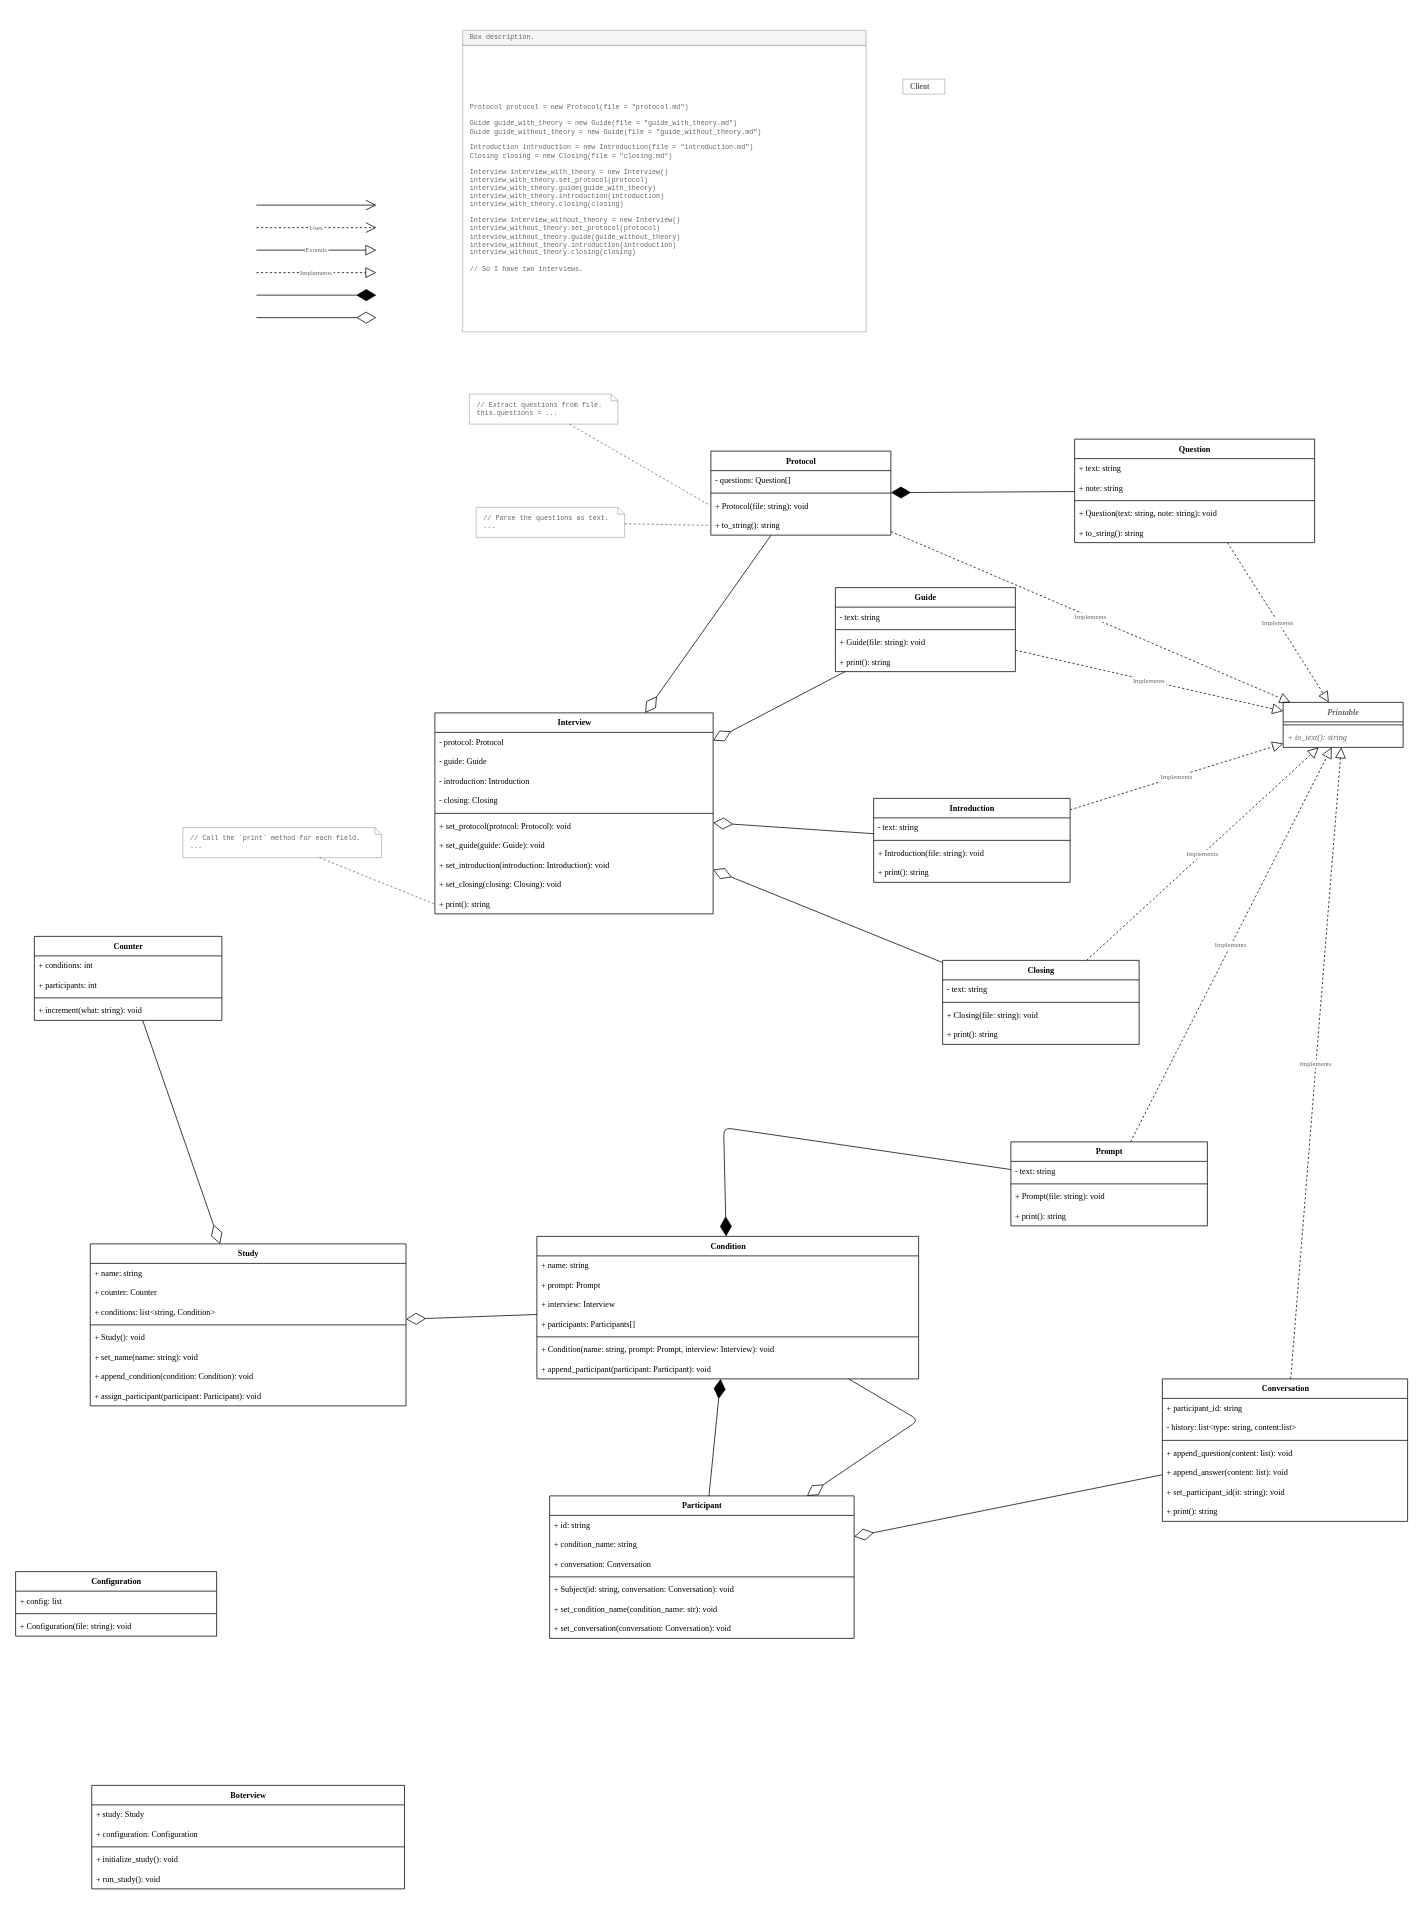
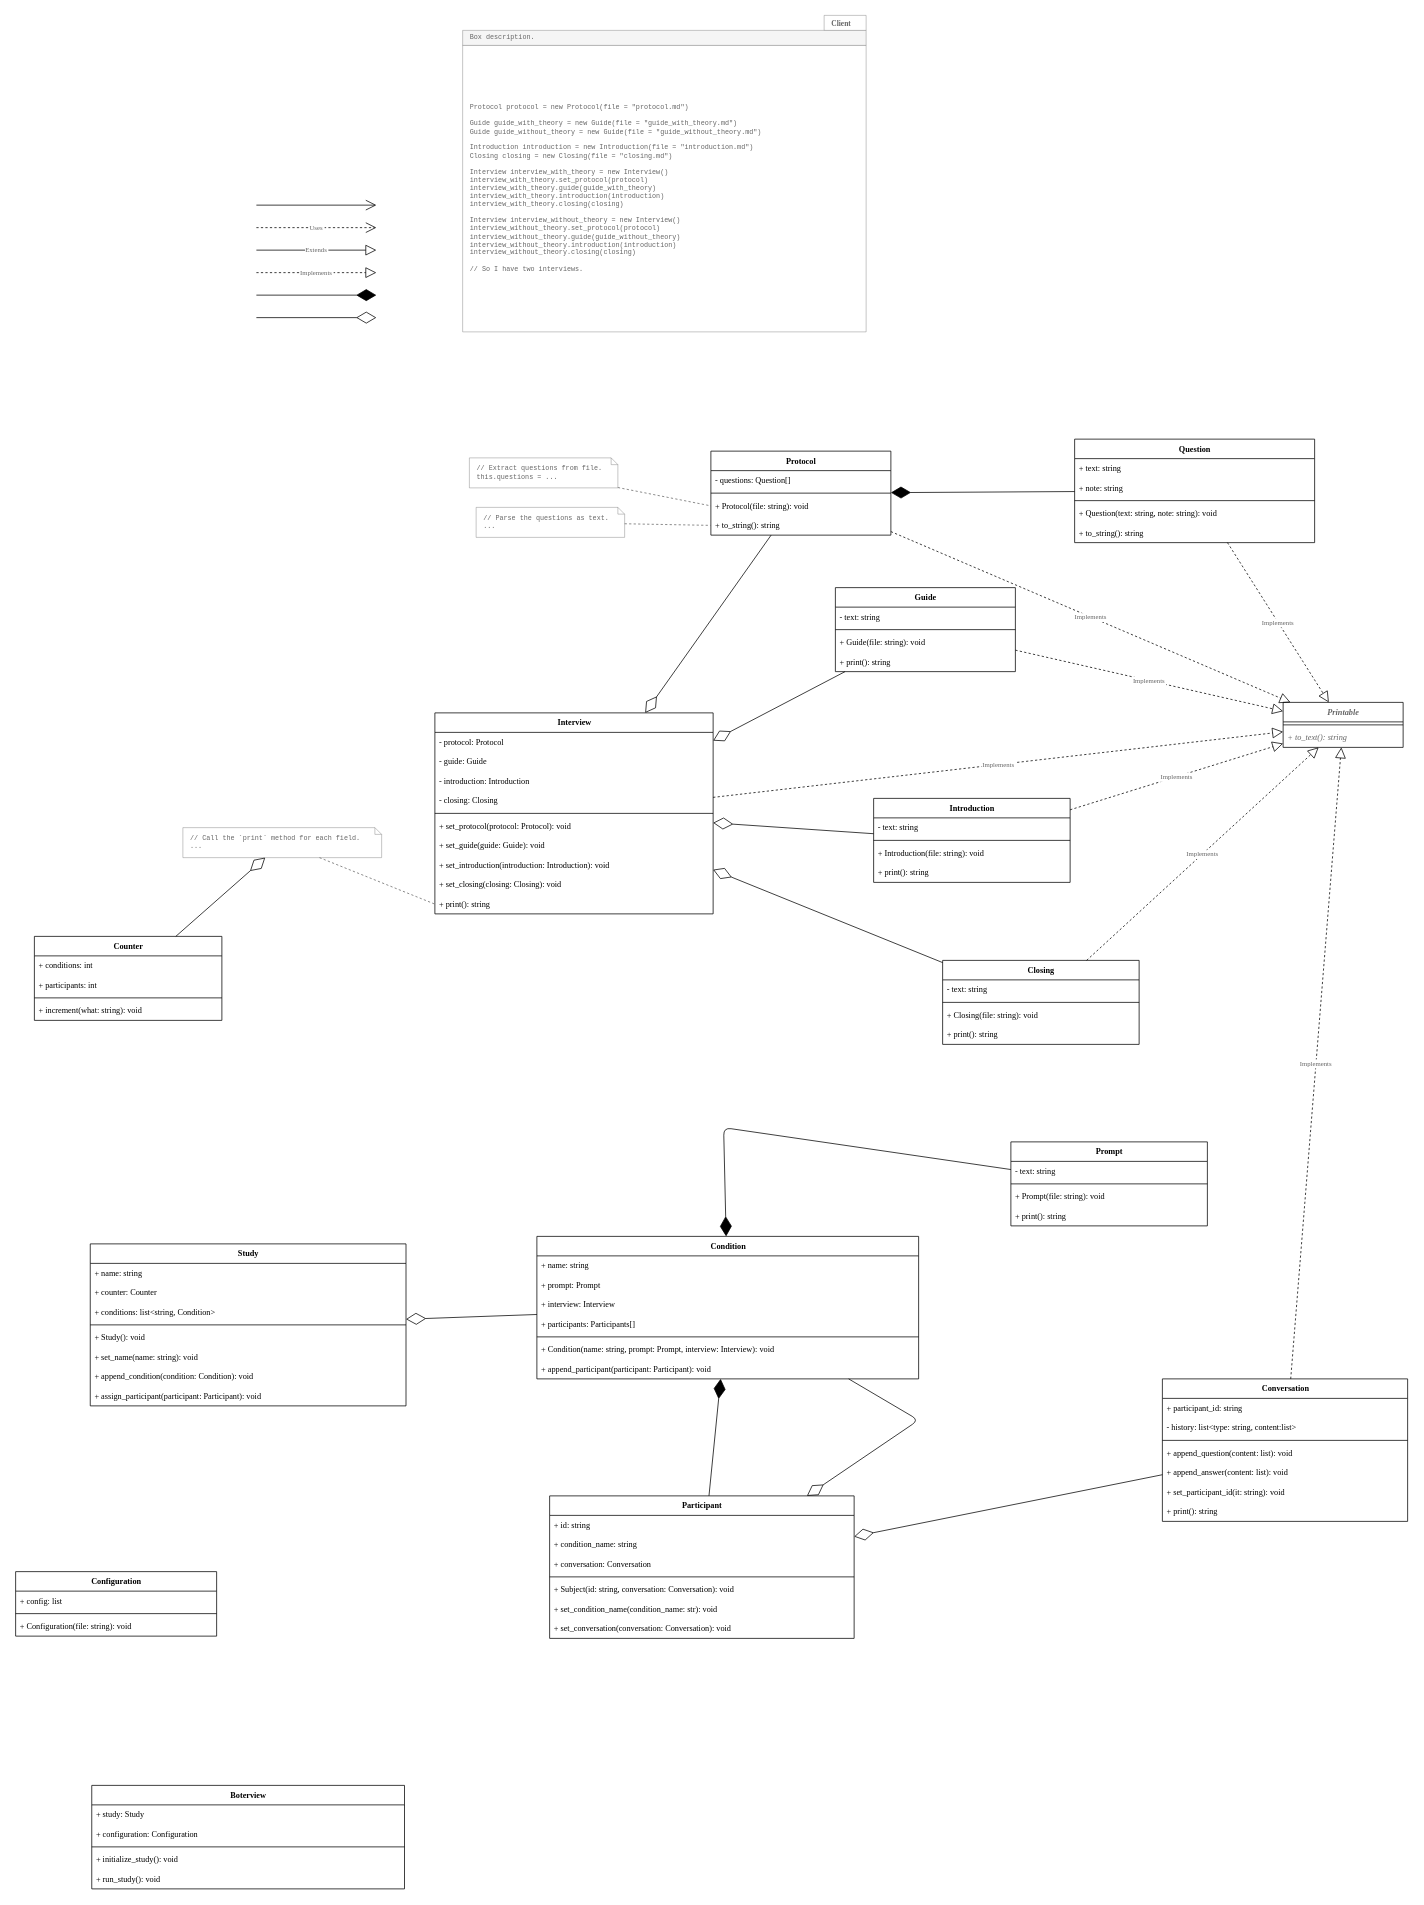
(924, 87) -> (845, 23)
(543, 409) -> (543, 473)
none -> (858, 781)
(1228, 949) -> none
(178, 1123) -> (213, 904)
